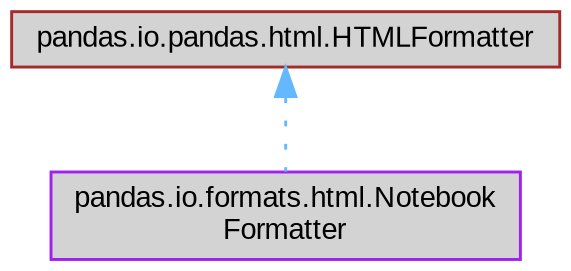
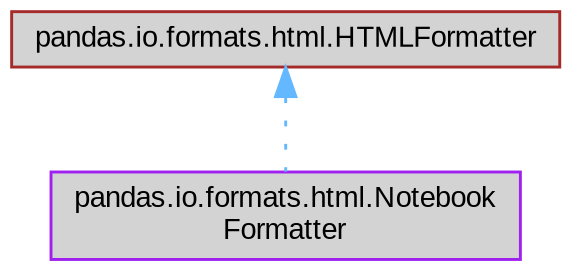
(286, 39) -> (286, 39)
